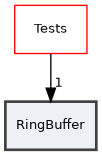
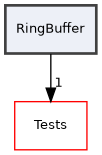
(51, 71) -> (51, 71)
